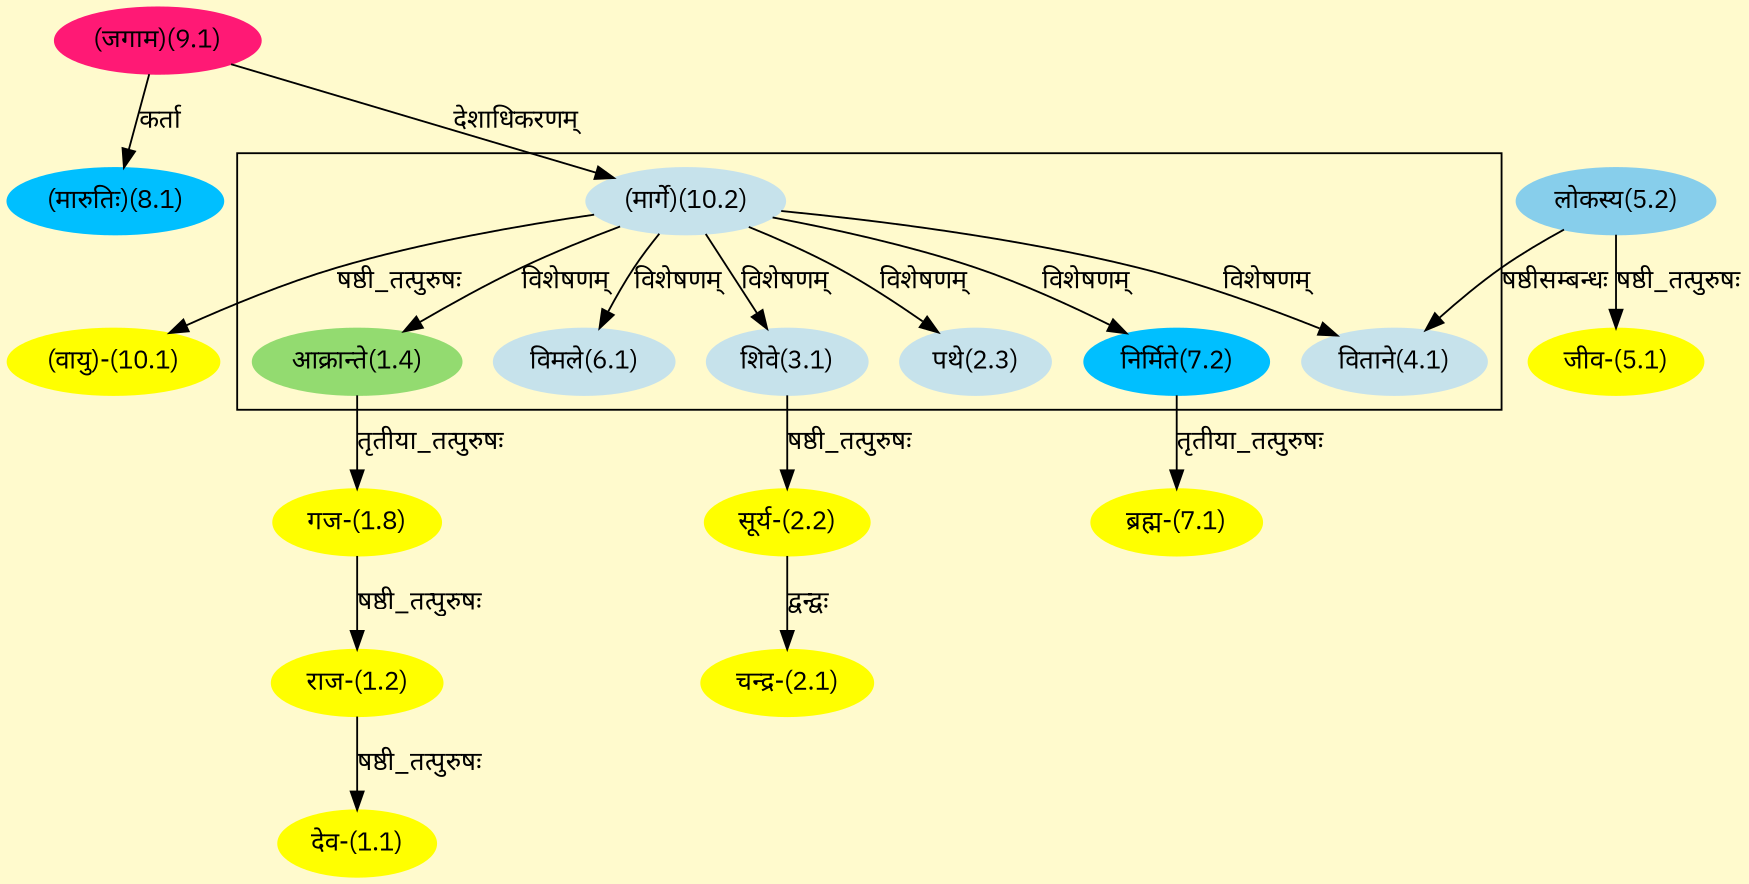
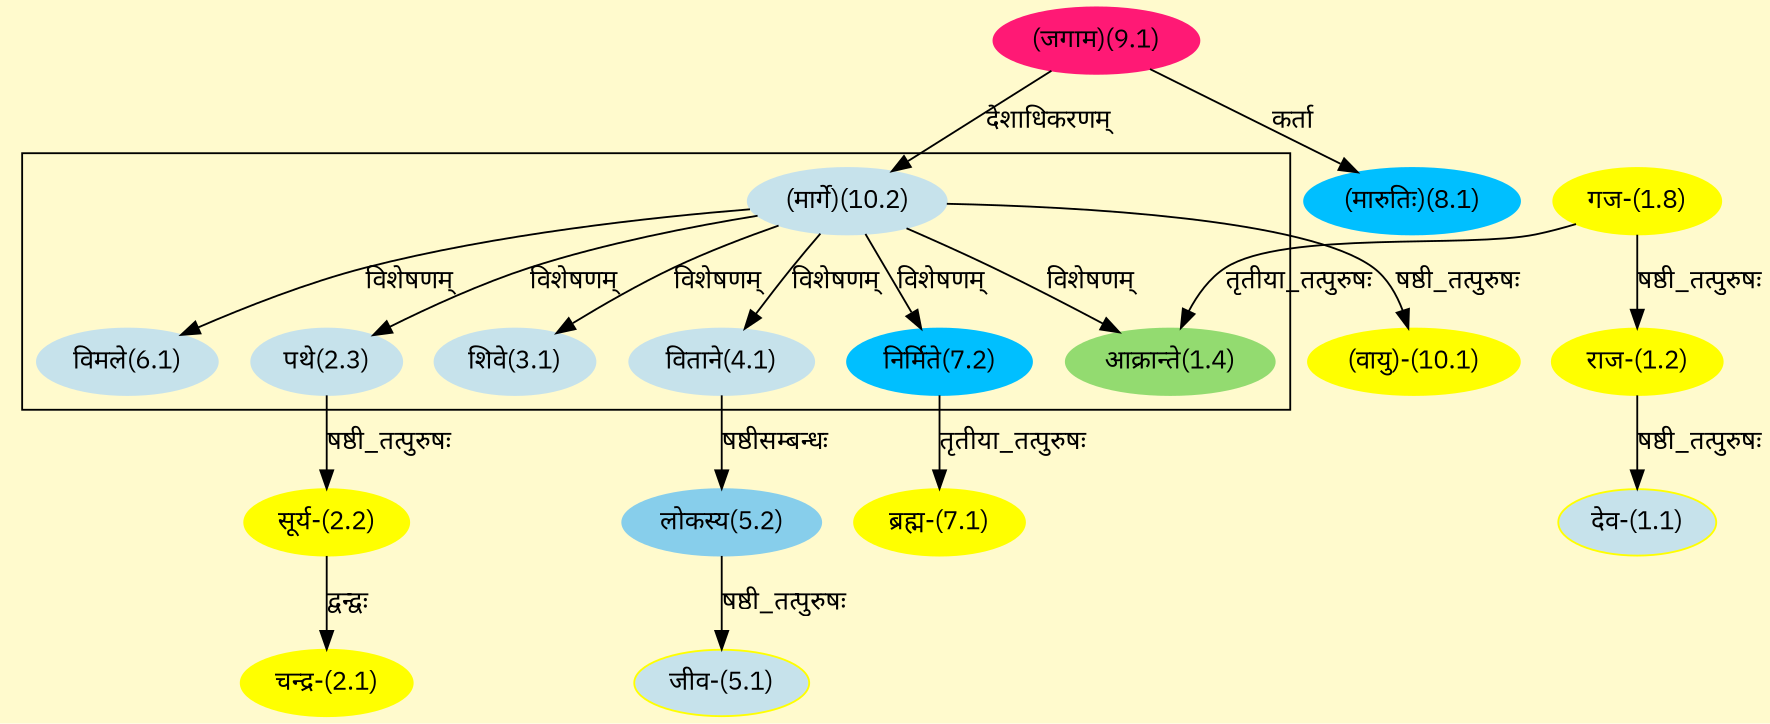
(1490, 276) -> (722, 433)
(1616, 362) -> (722, 683)
(357, 433) -> (1371, 243)
(787, 433) -> (327, 433)
(357, 844) -> (1637, 522)
